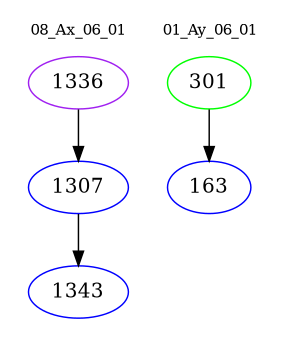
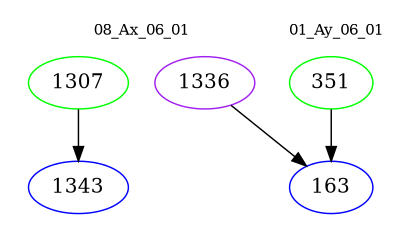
(209, 83) -> (331, 83)
(78, 128) -> (257, 126)
(78, 187) -> (78, 83)
